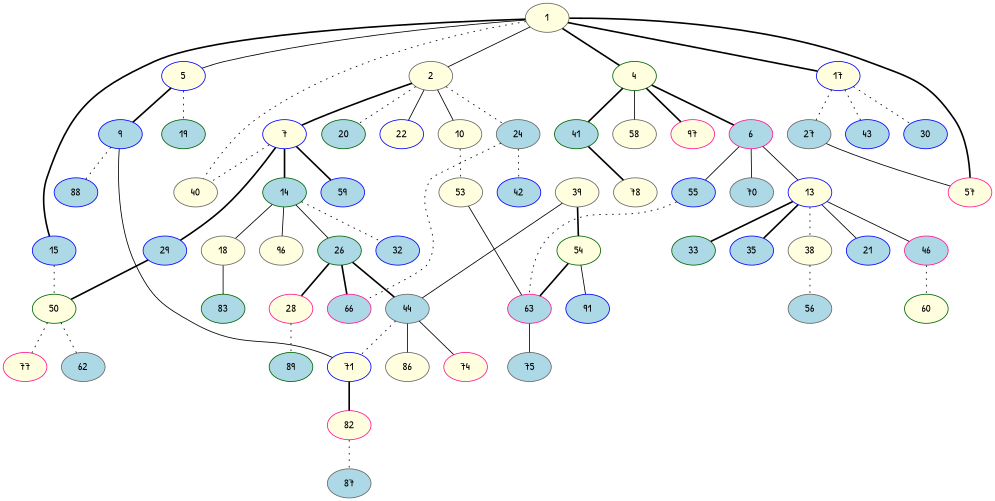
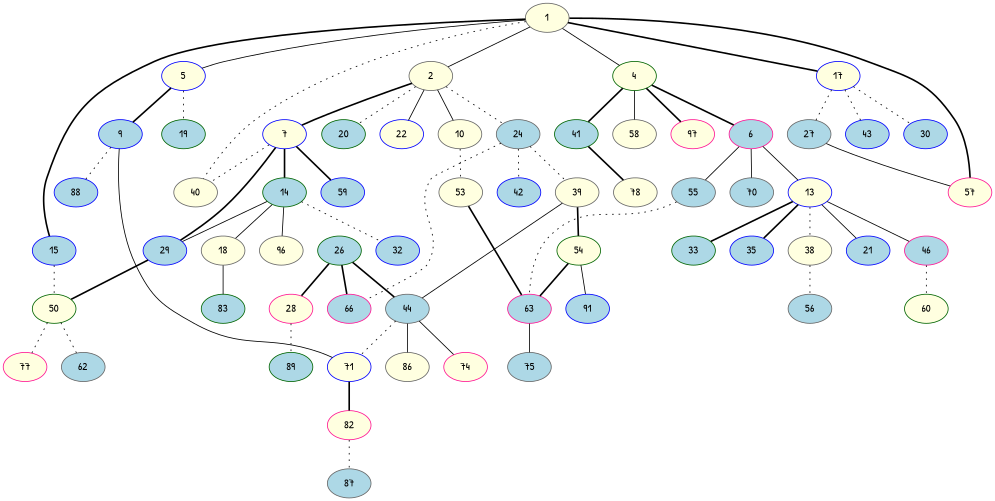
(591, 47) -> (591, 47)
none -> (548, 163)
(694, 192) -> (694, 192)
(312, 221) -> (225, 221)
(498, 255) -> (498, 255)
